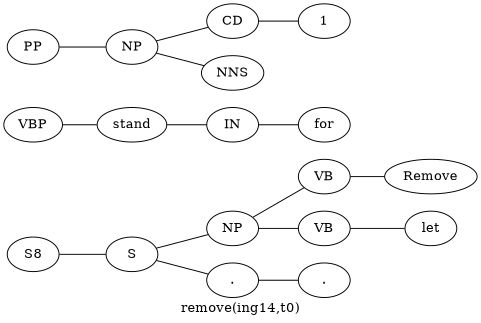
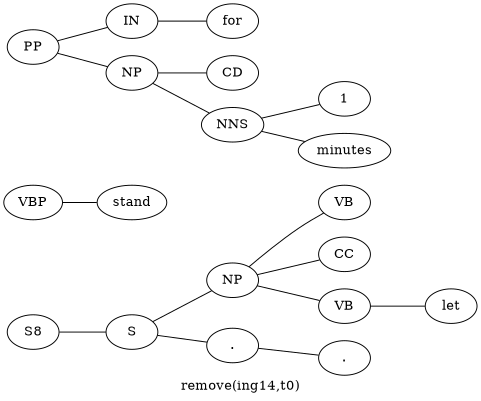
(278, 21) -> (291, 111)
(187, 125) -> (83, 34)
none -> (345, 151)
(431, 177) -> none
none -> (345, 254)
